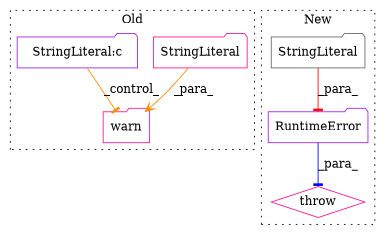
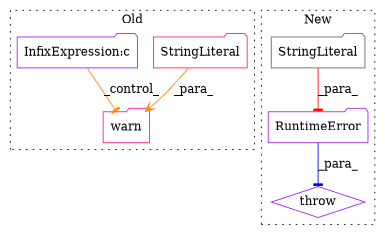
(77, 52) -> (77, 52)
(318, 202) -> (318, 202)
